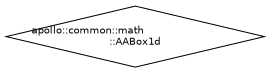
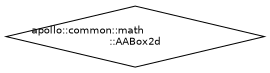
(135, 37) -> (135, 37)
